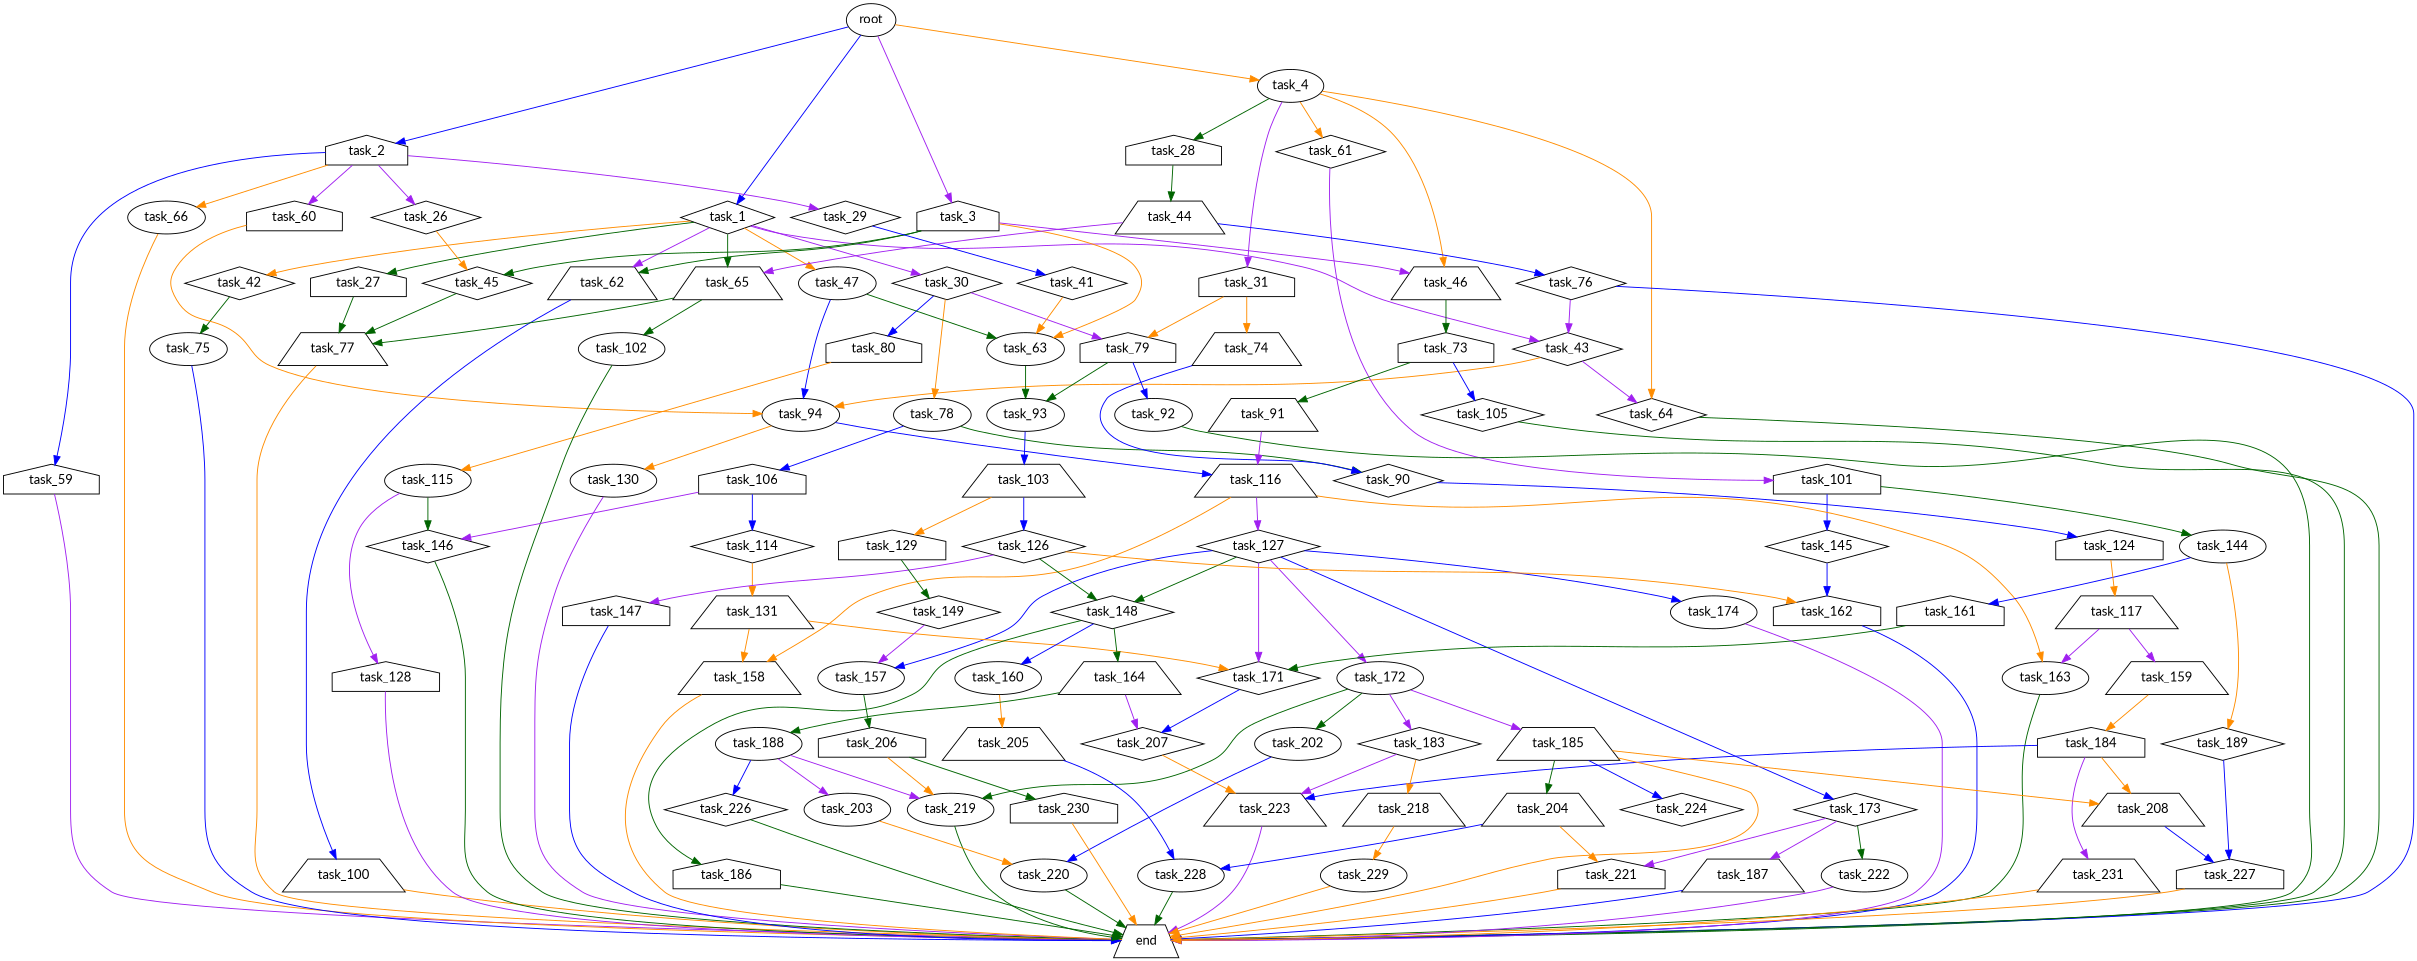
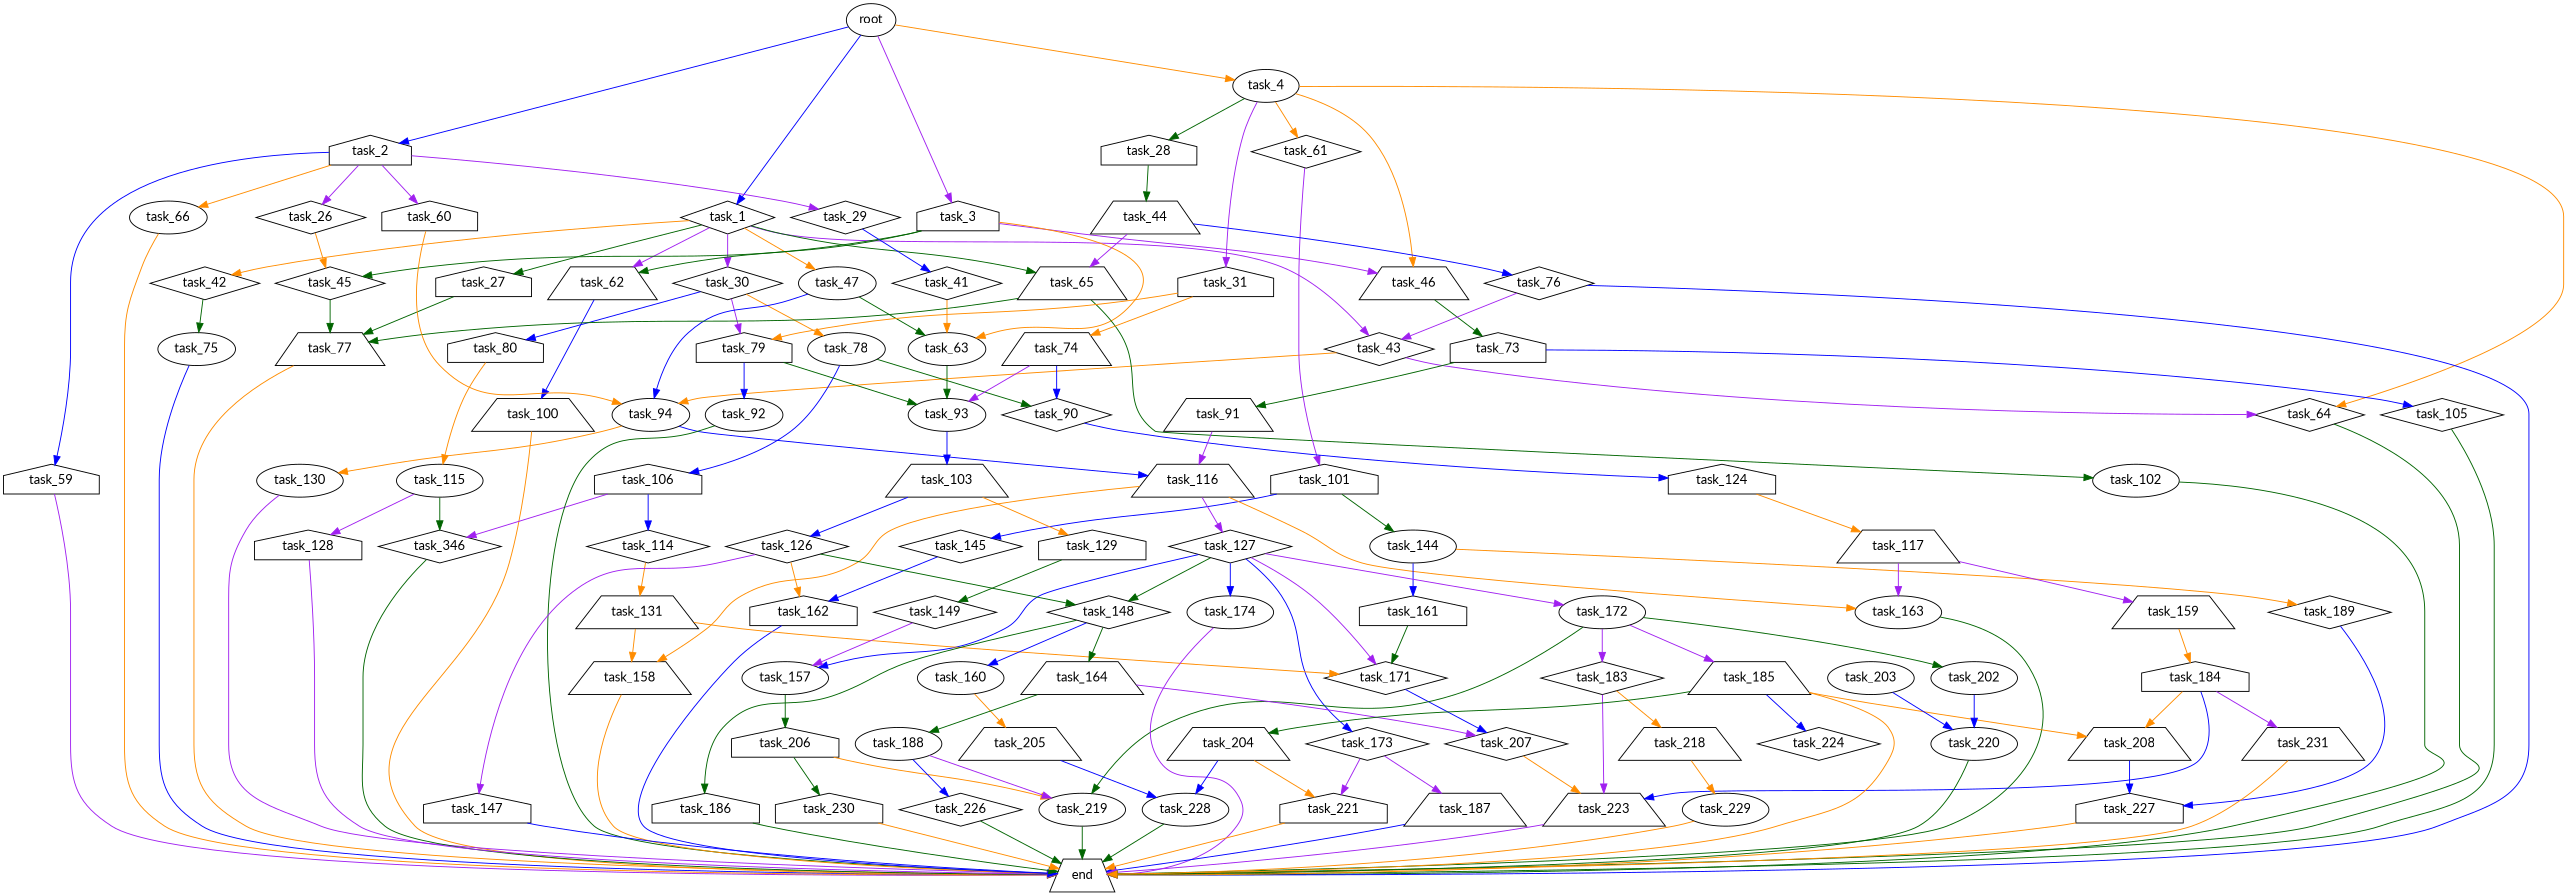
none -> (1003, 381)
(428, 547) -> (440, 547)
(799, 774) -> none
(941, 841) -> (1911, 704)
(1865, 876) -> none
